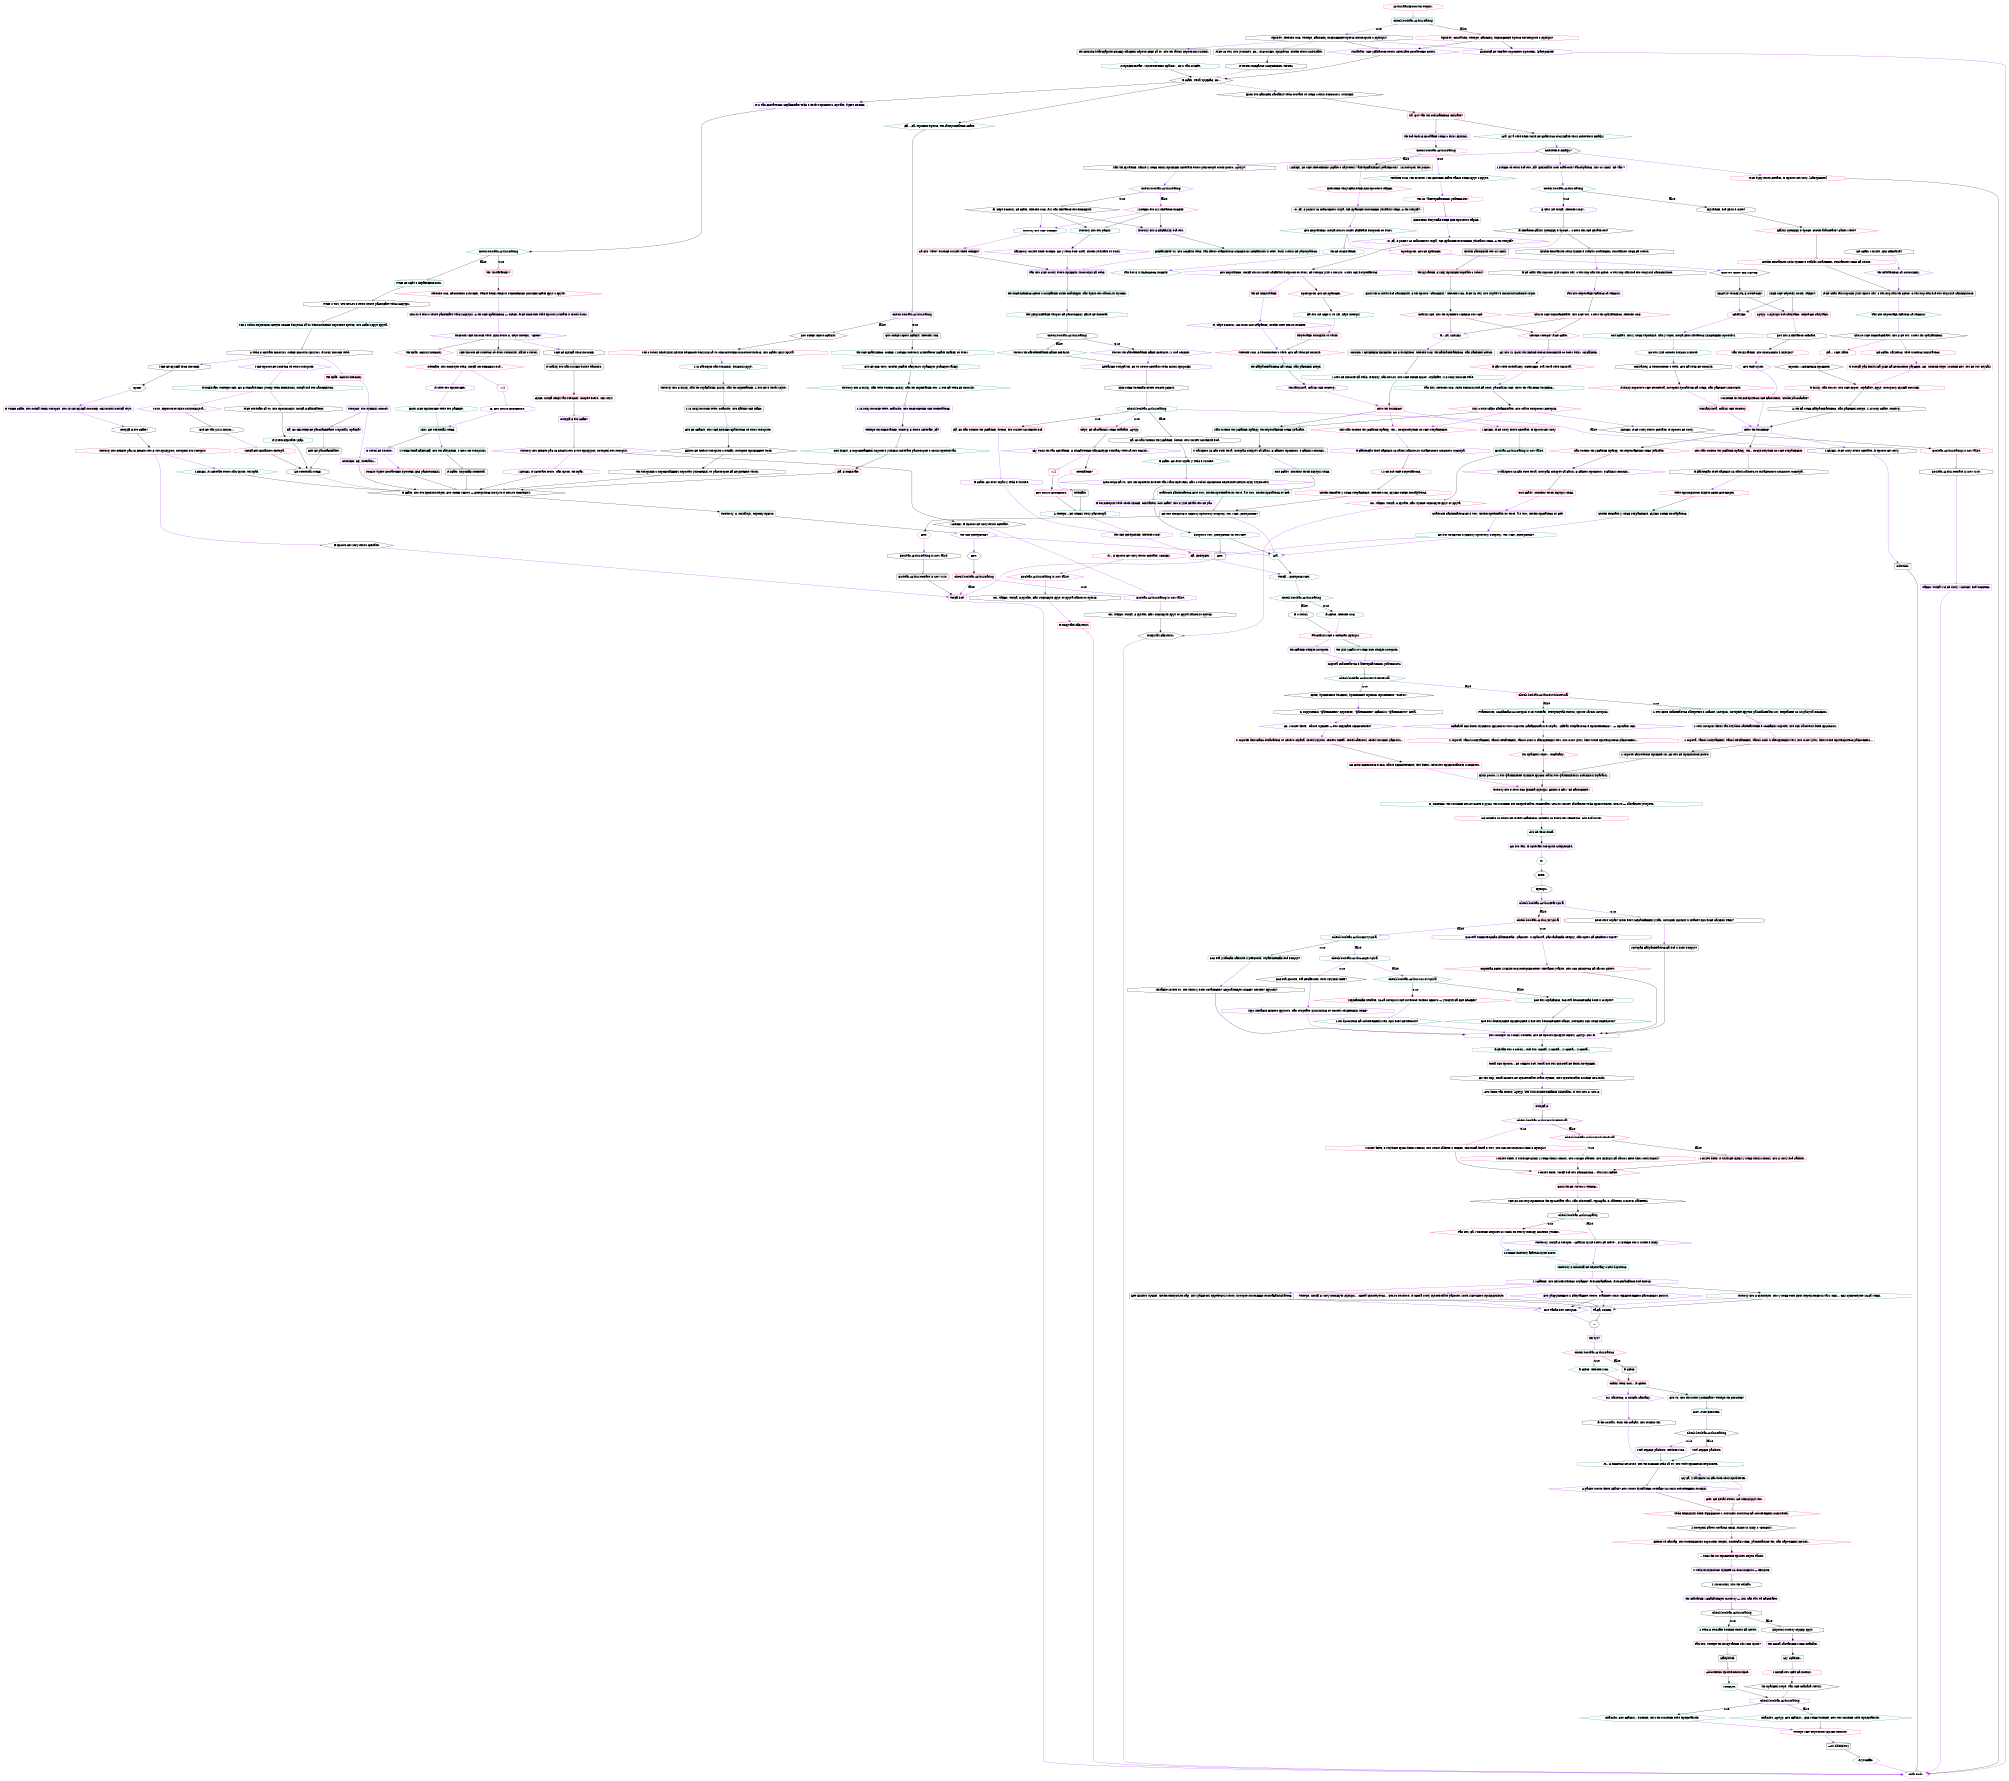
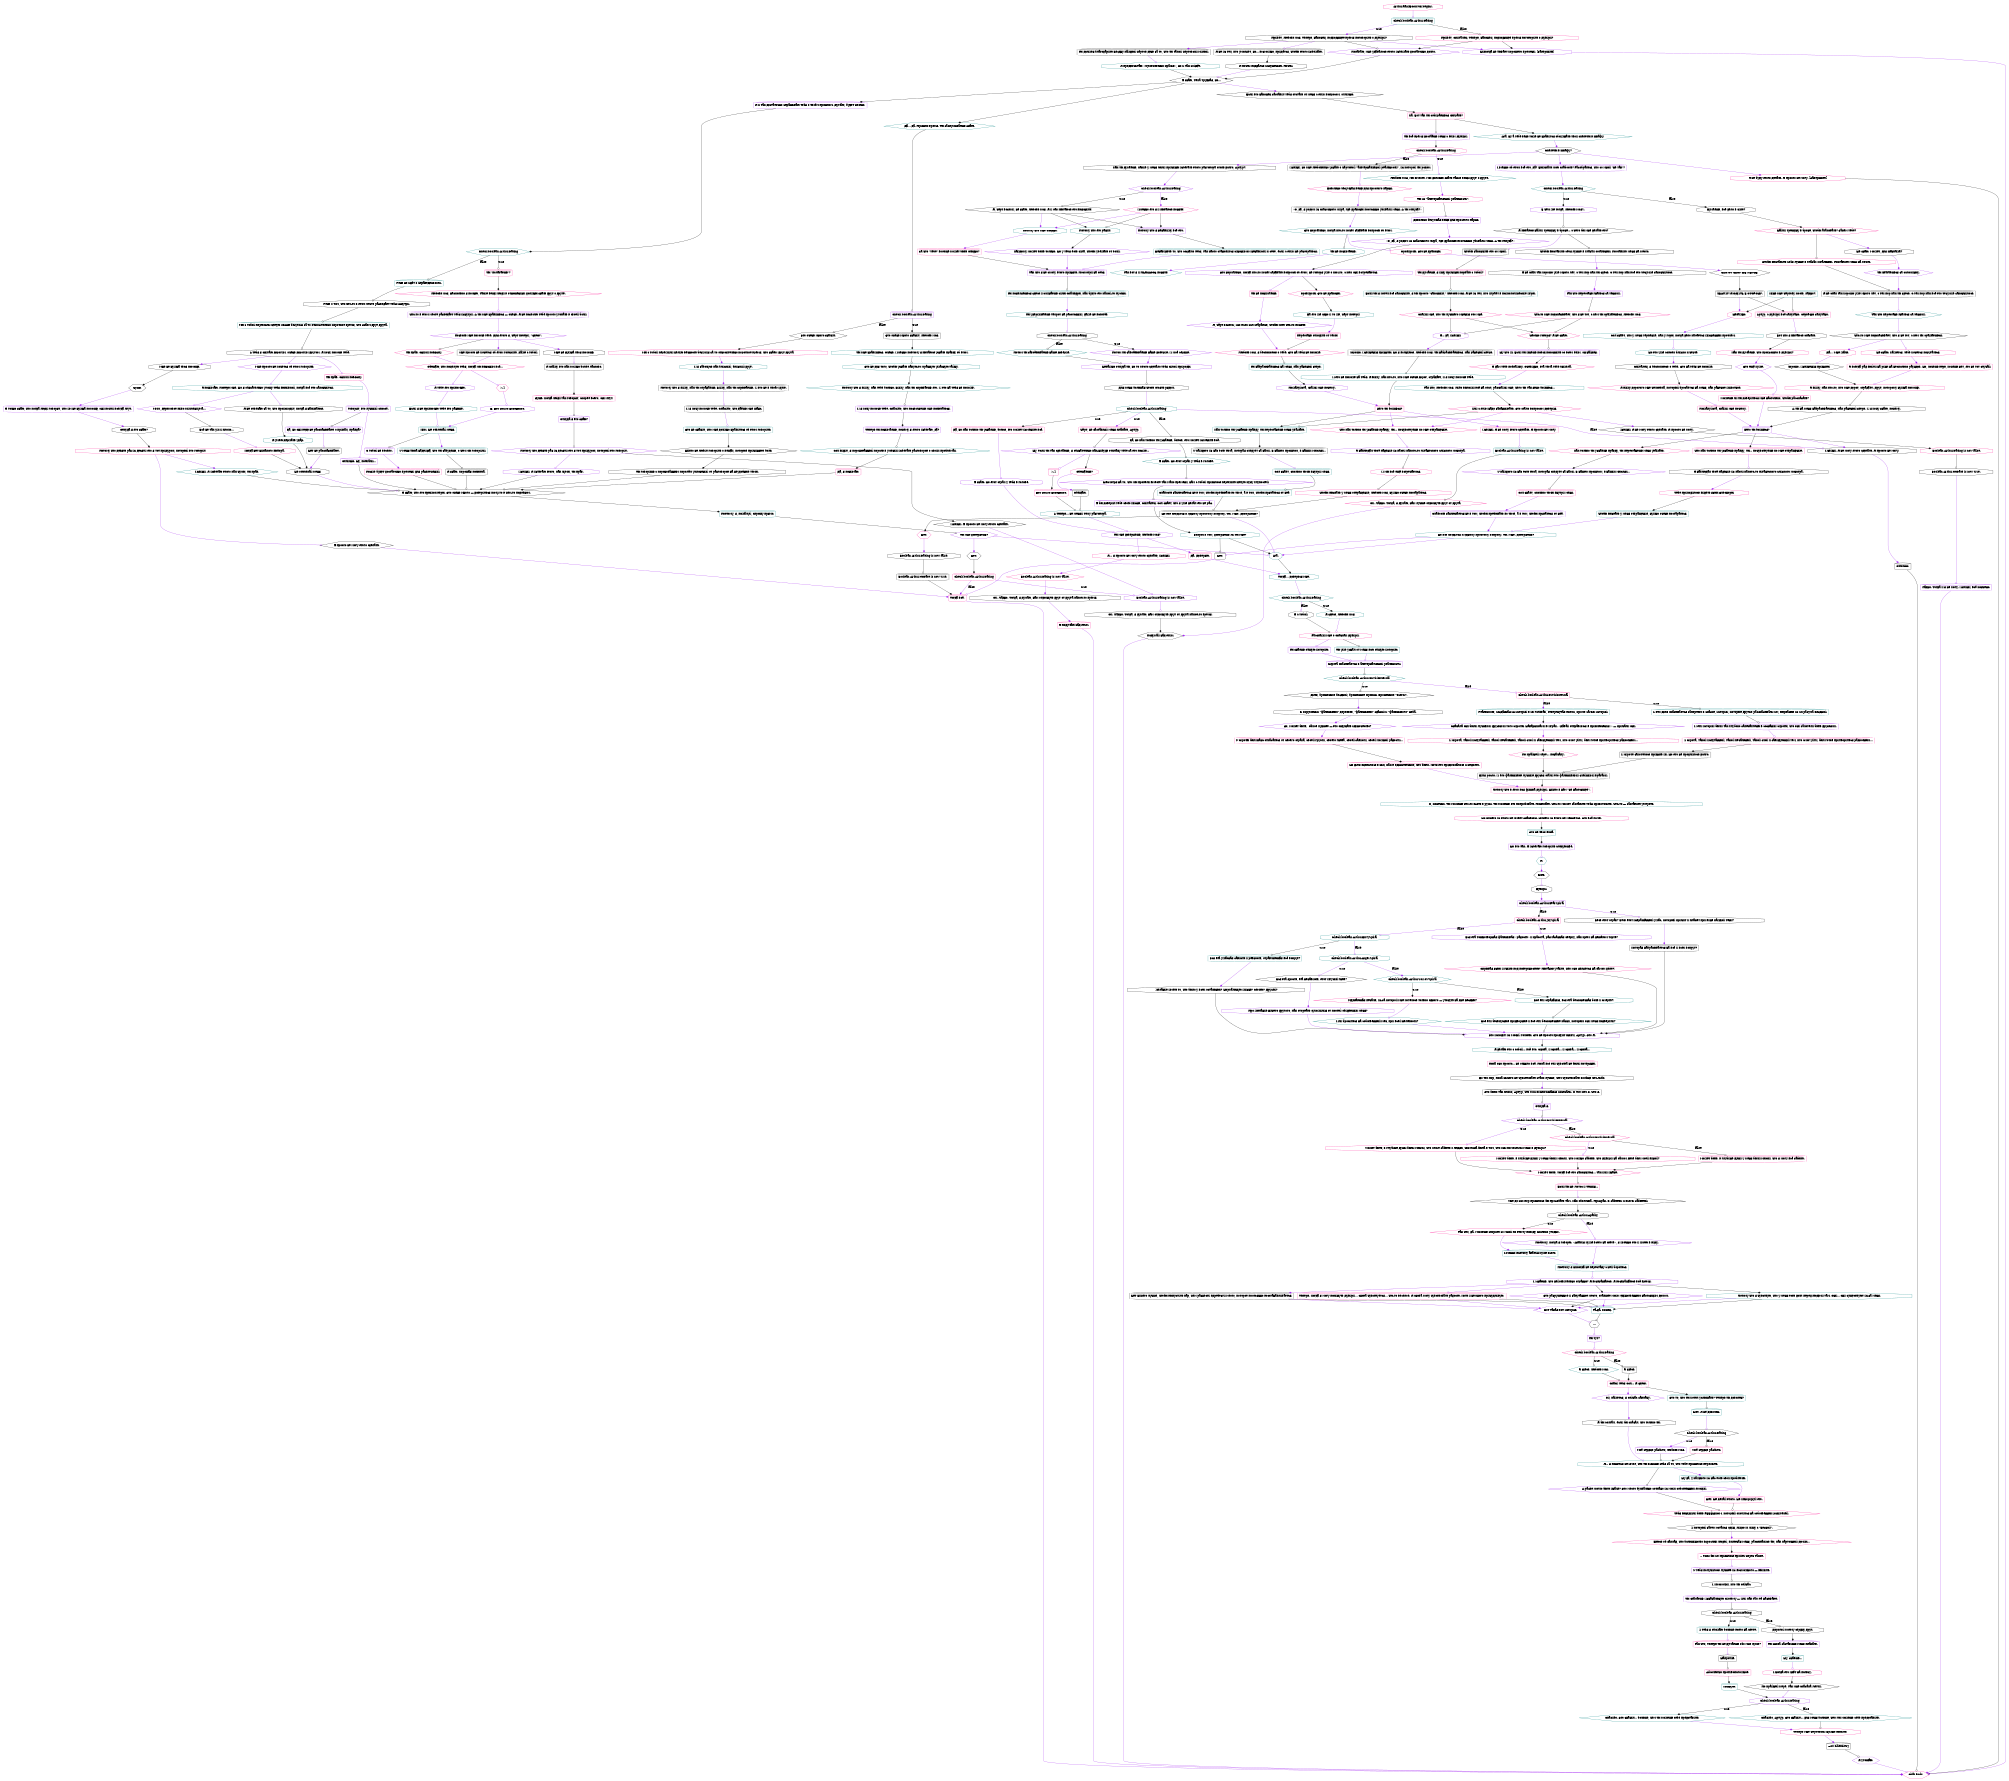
none -> (1847, 241)
(498, 343) -> (498, 343)
none -> (1138, 545)
